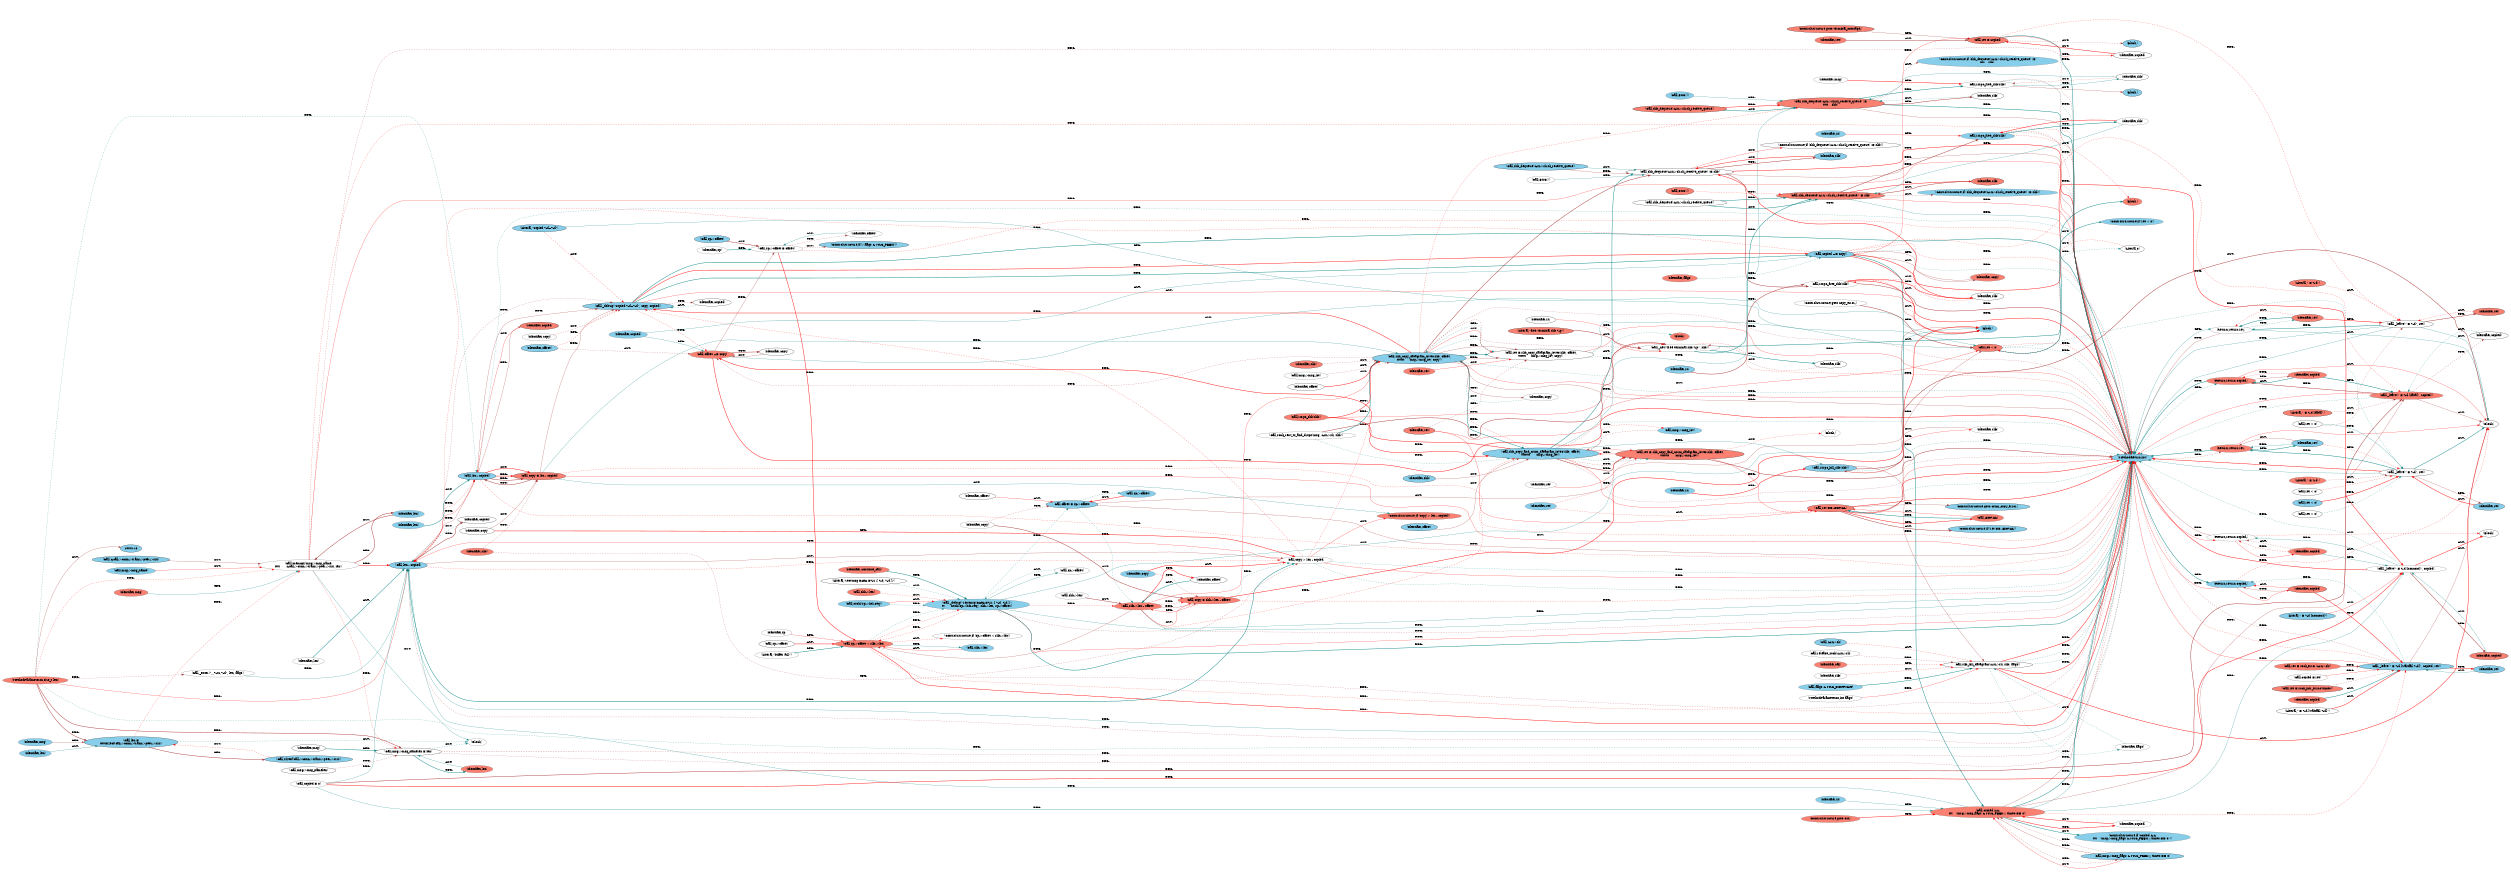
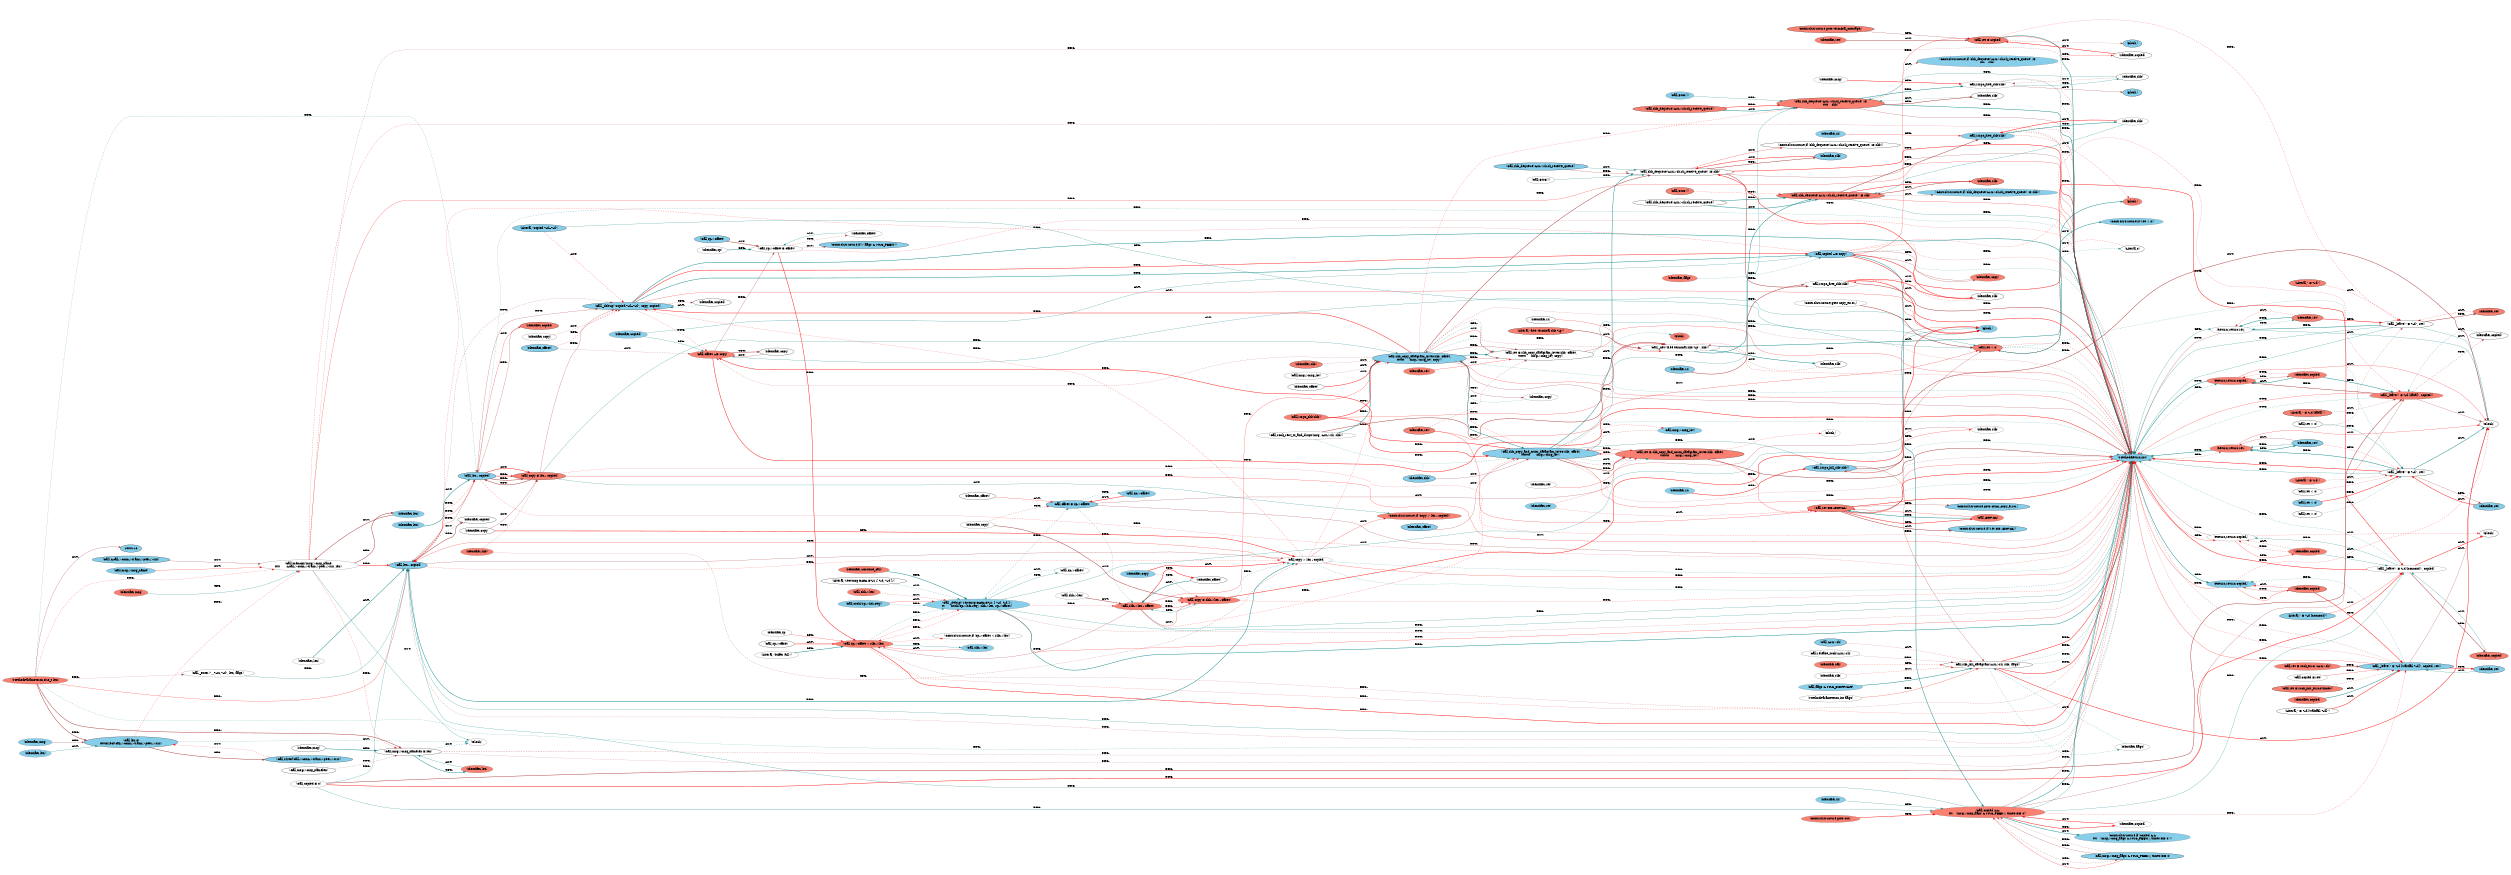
(1175, 612) -> (1175, 612)
